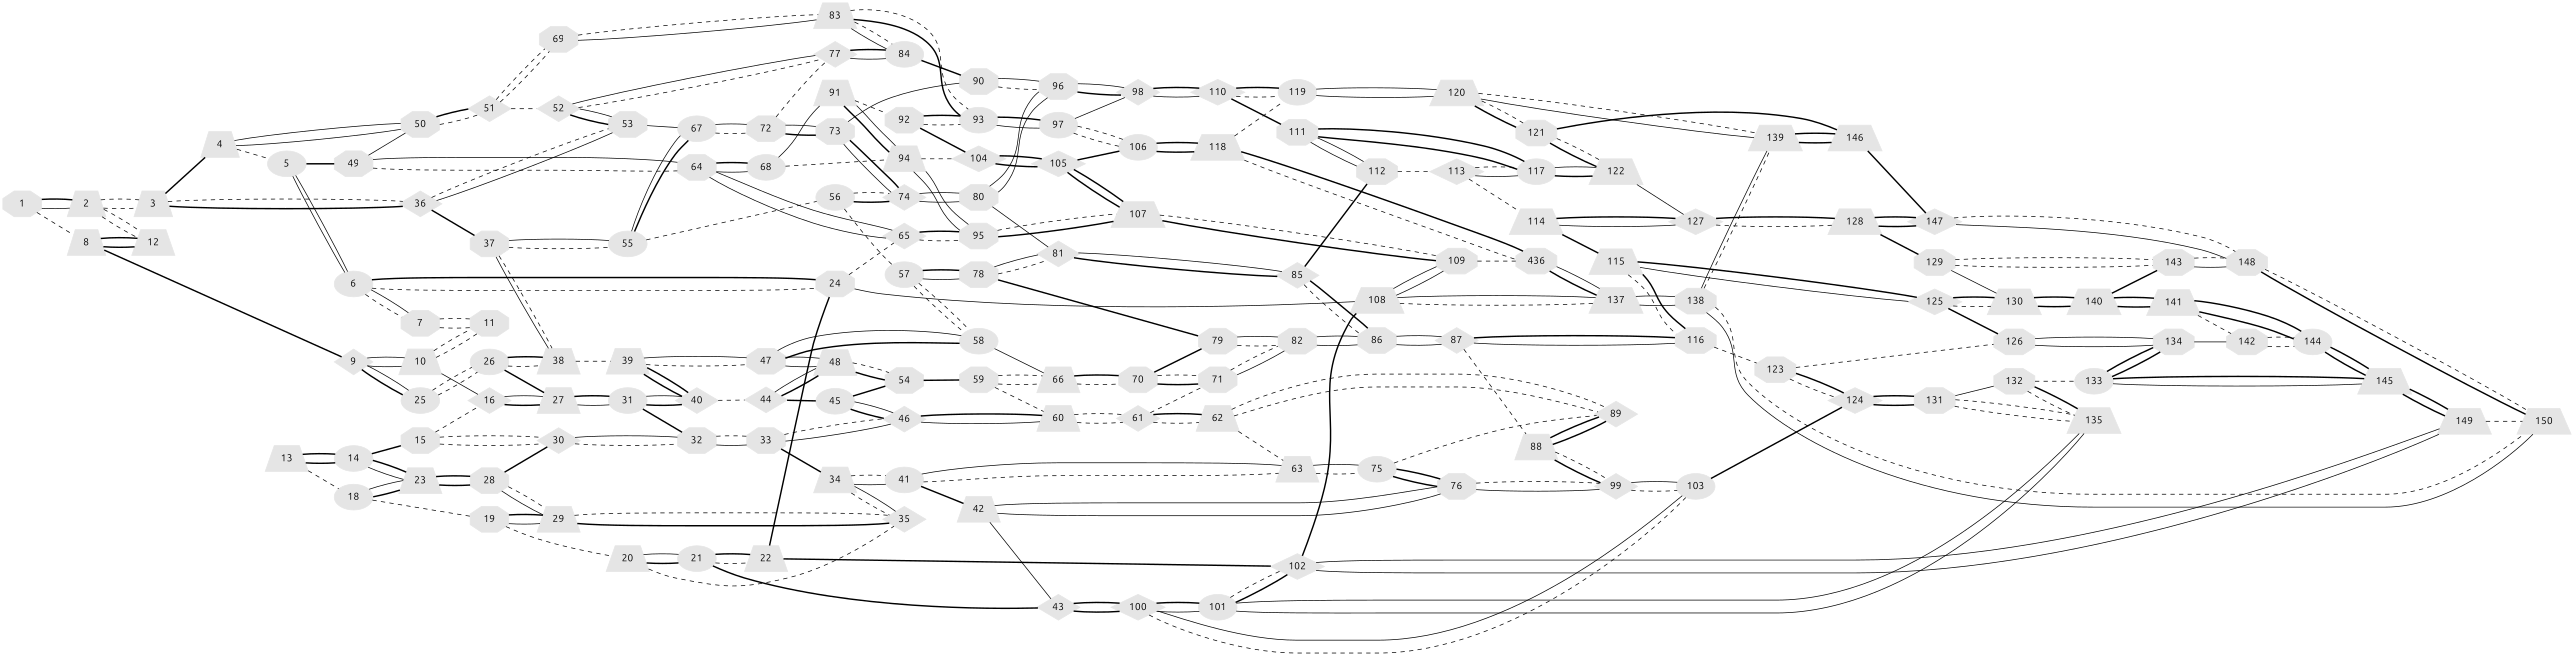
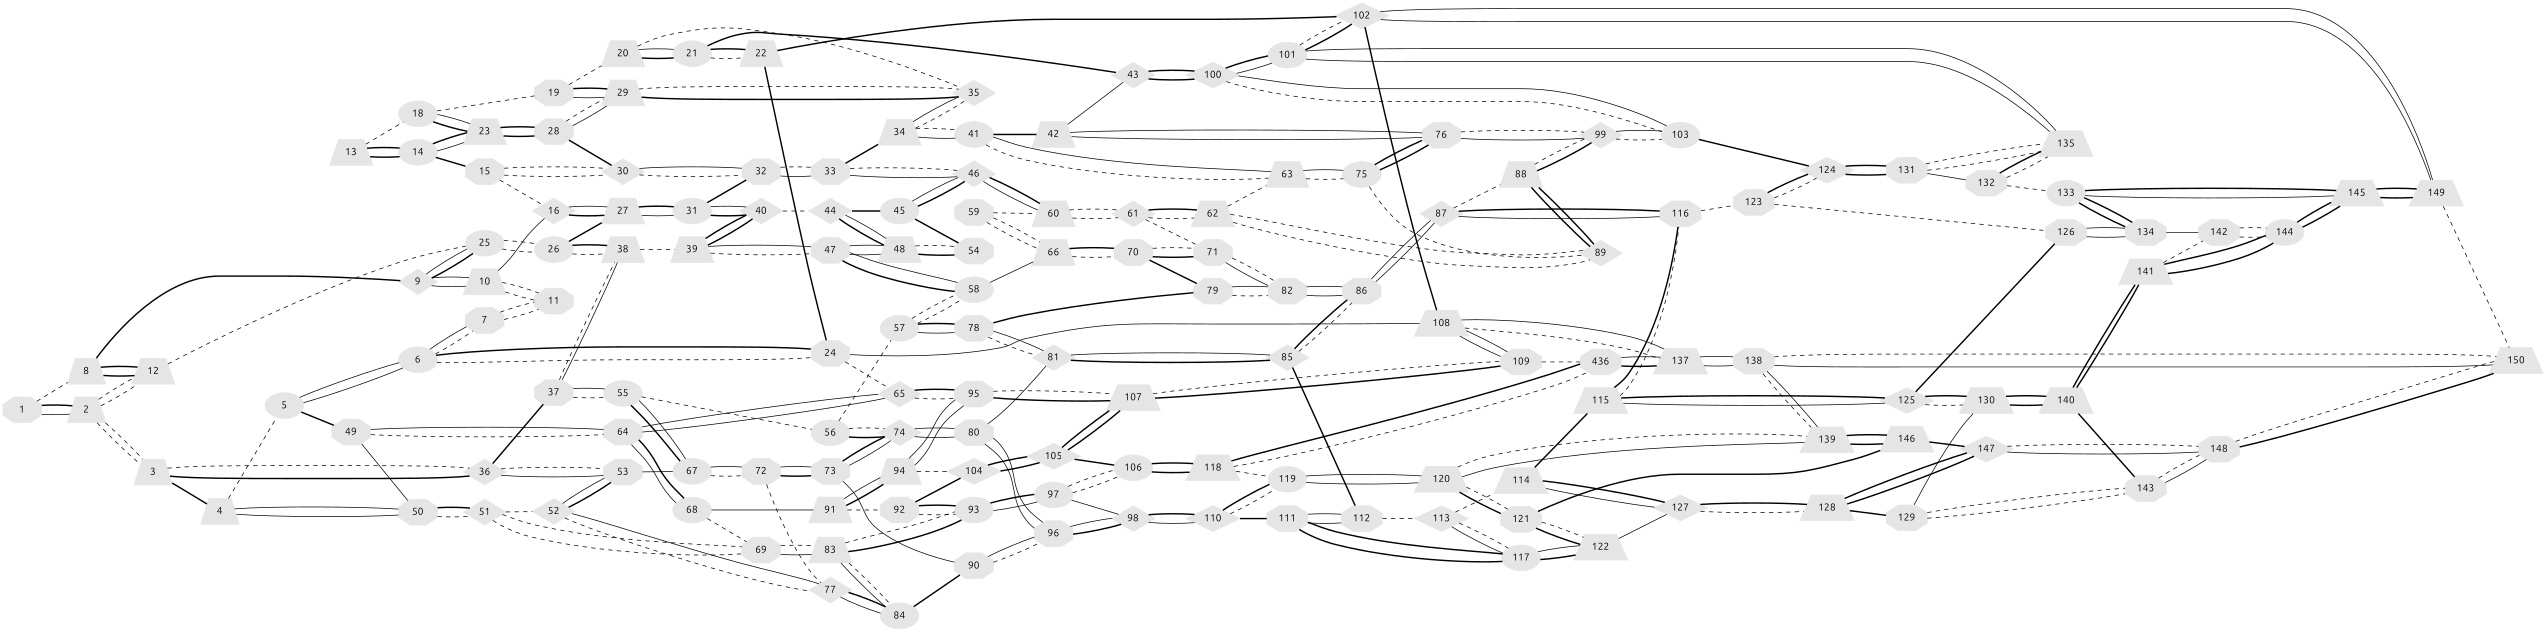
(836, 163) -> (727, 530)
none -> (313, 295)
(941, 380) -> none
